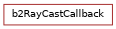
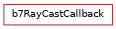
(58, 15) -> (58, 15)
